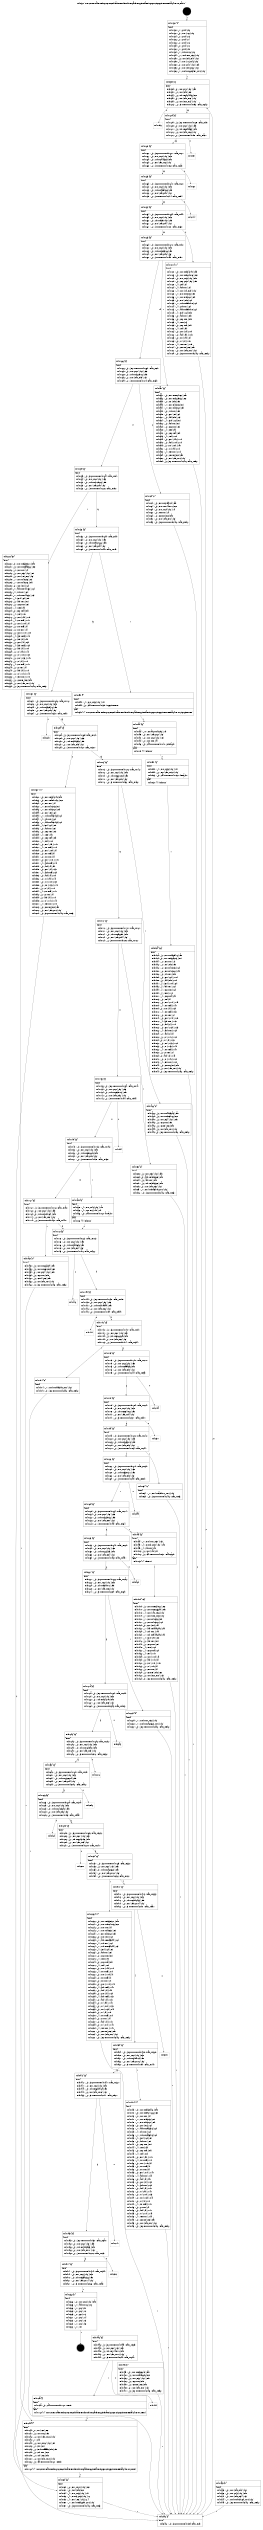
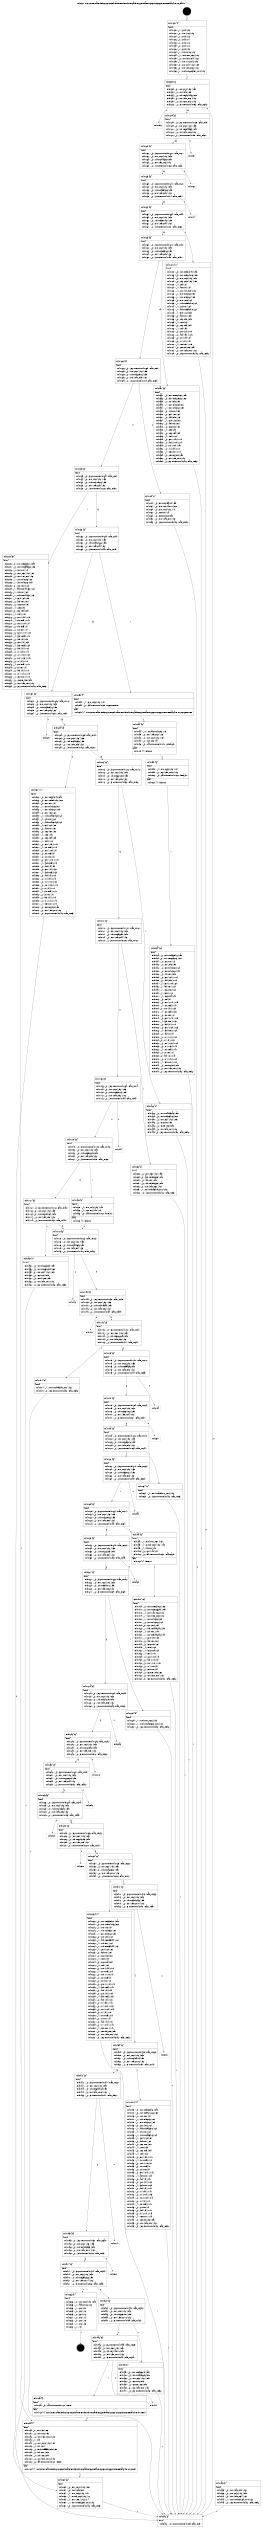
none -> (122, 2311)
